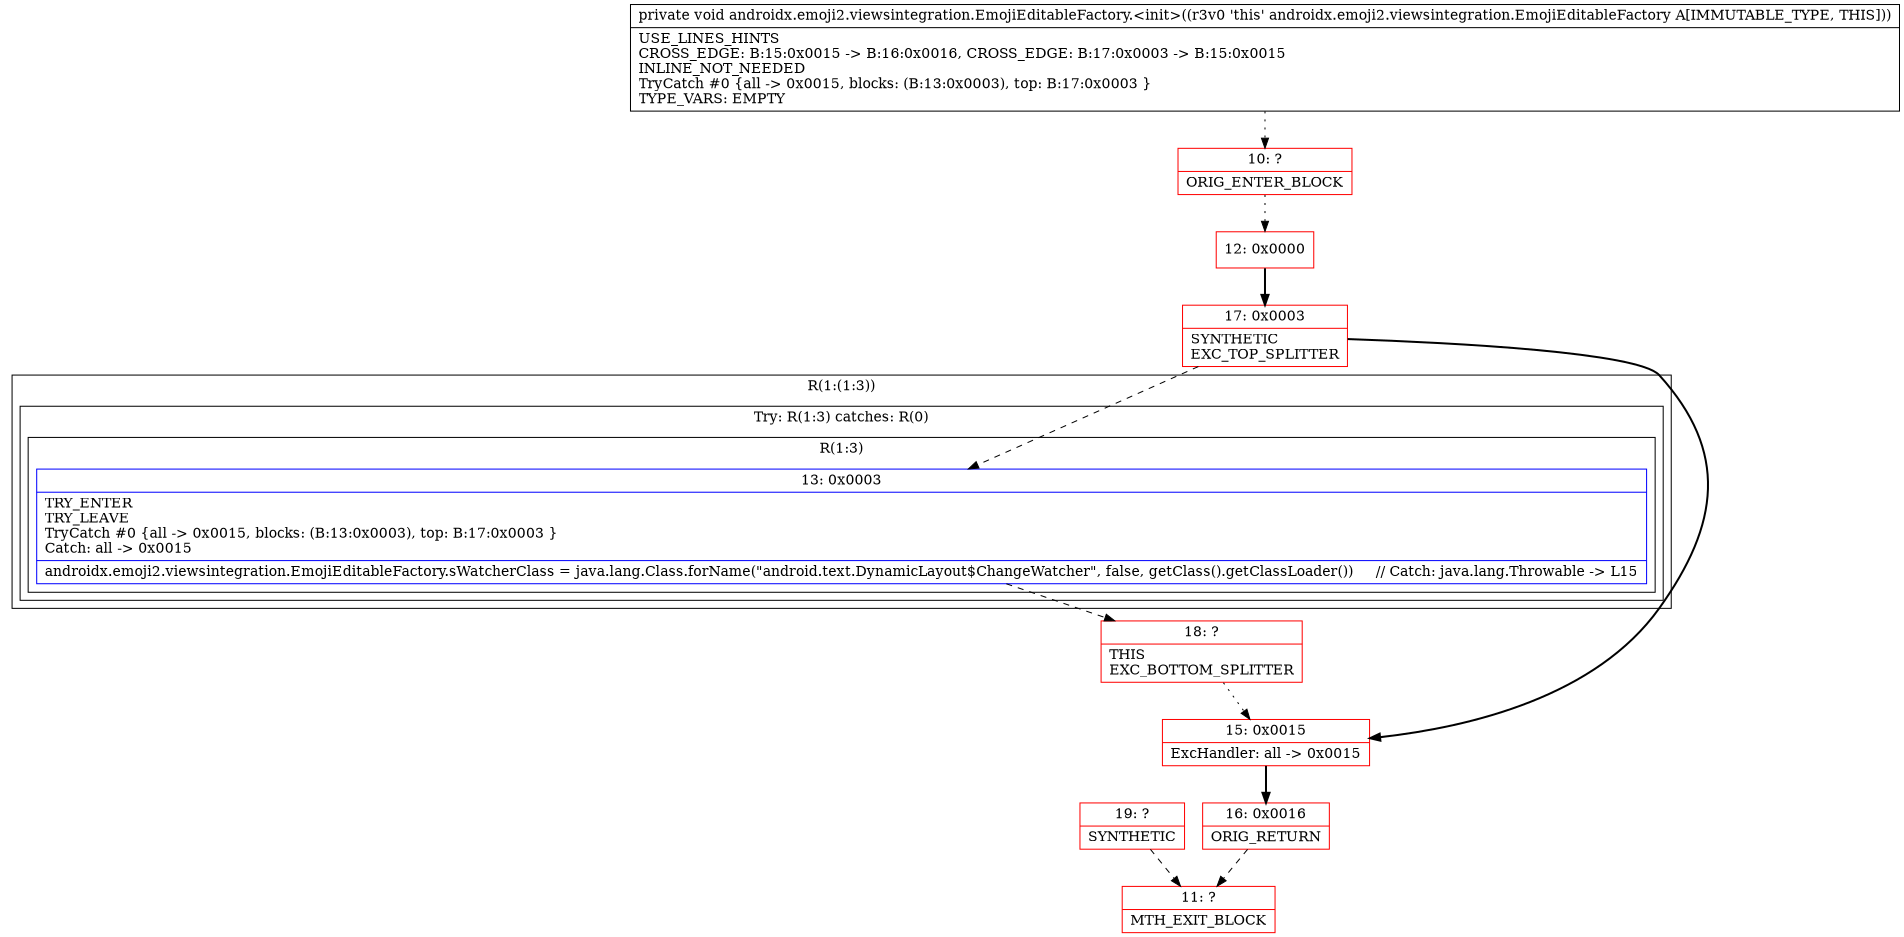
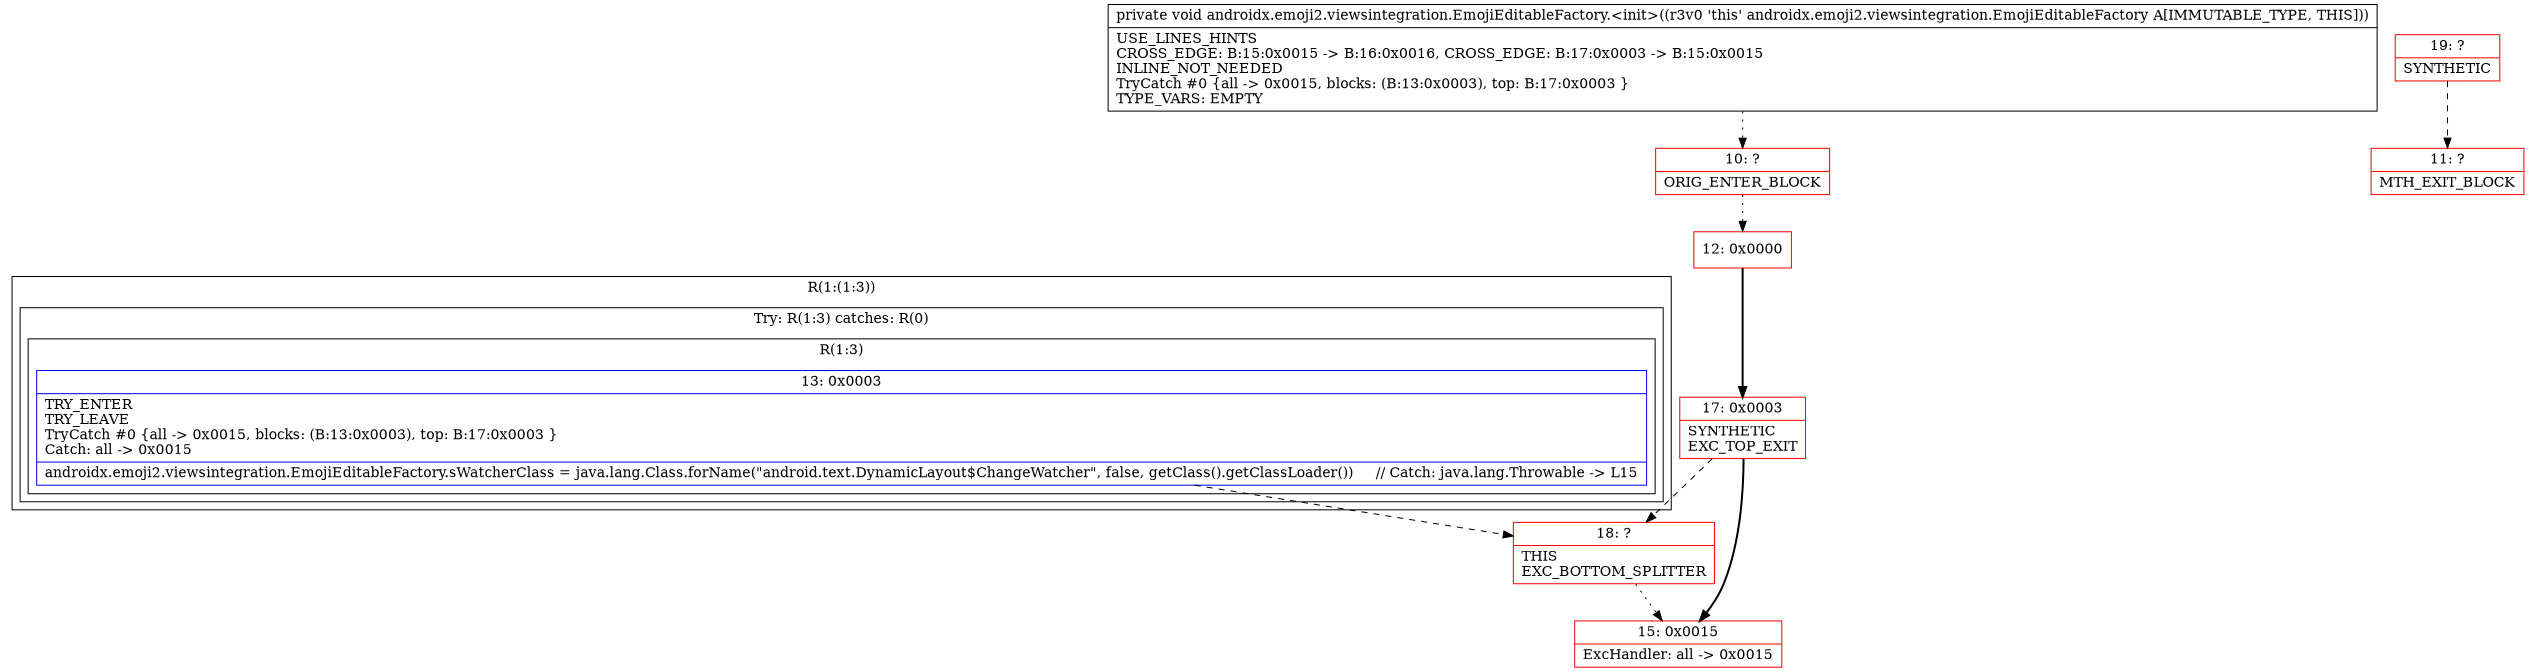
(1265, 354) -> (1743, 446)
(1088, 416) -> (1683, 487)
(1266, 826) -> none
